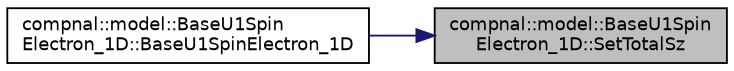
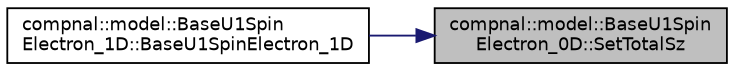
(581, 36) -> (581, 36)
